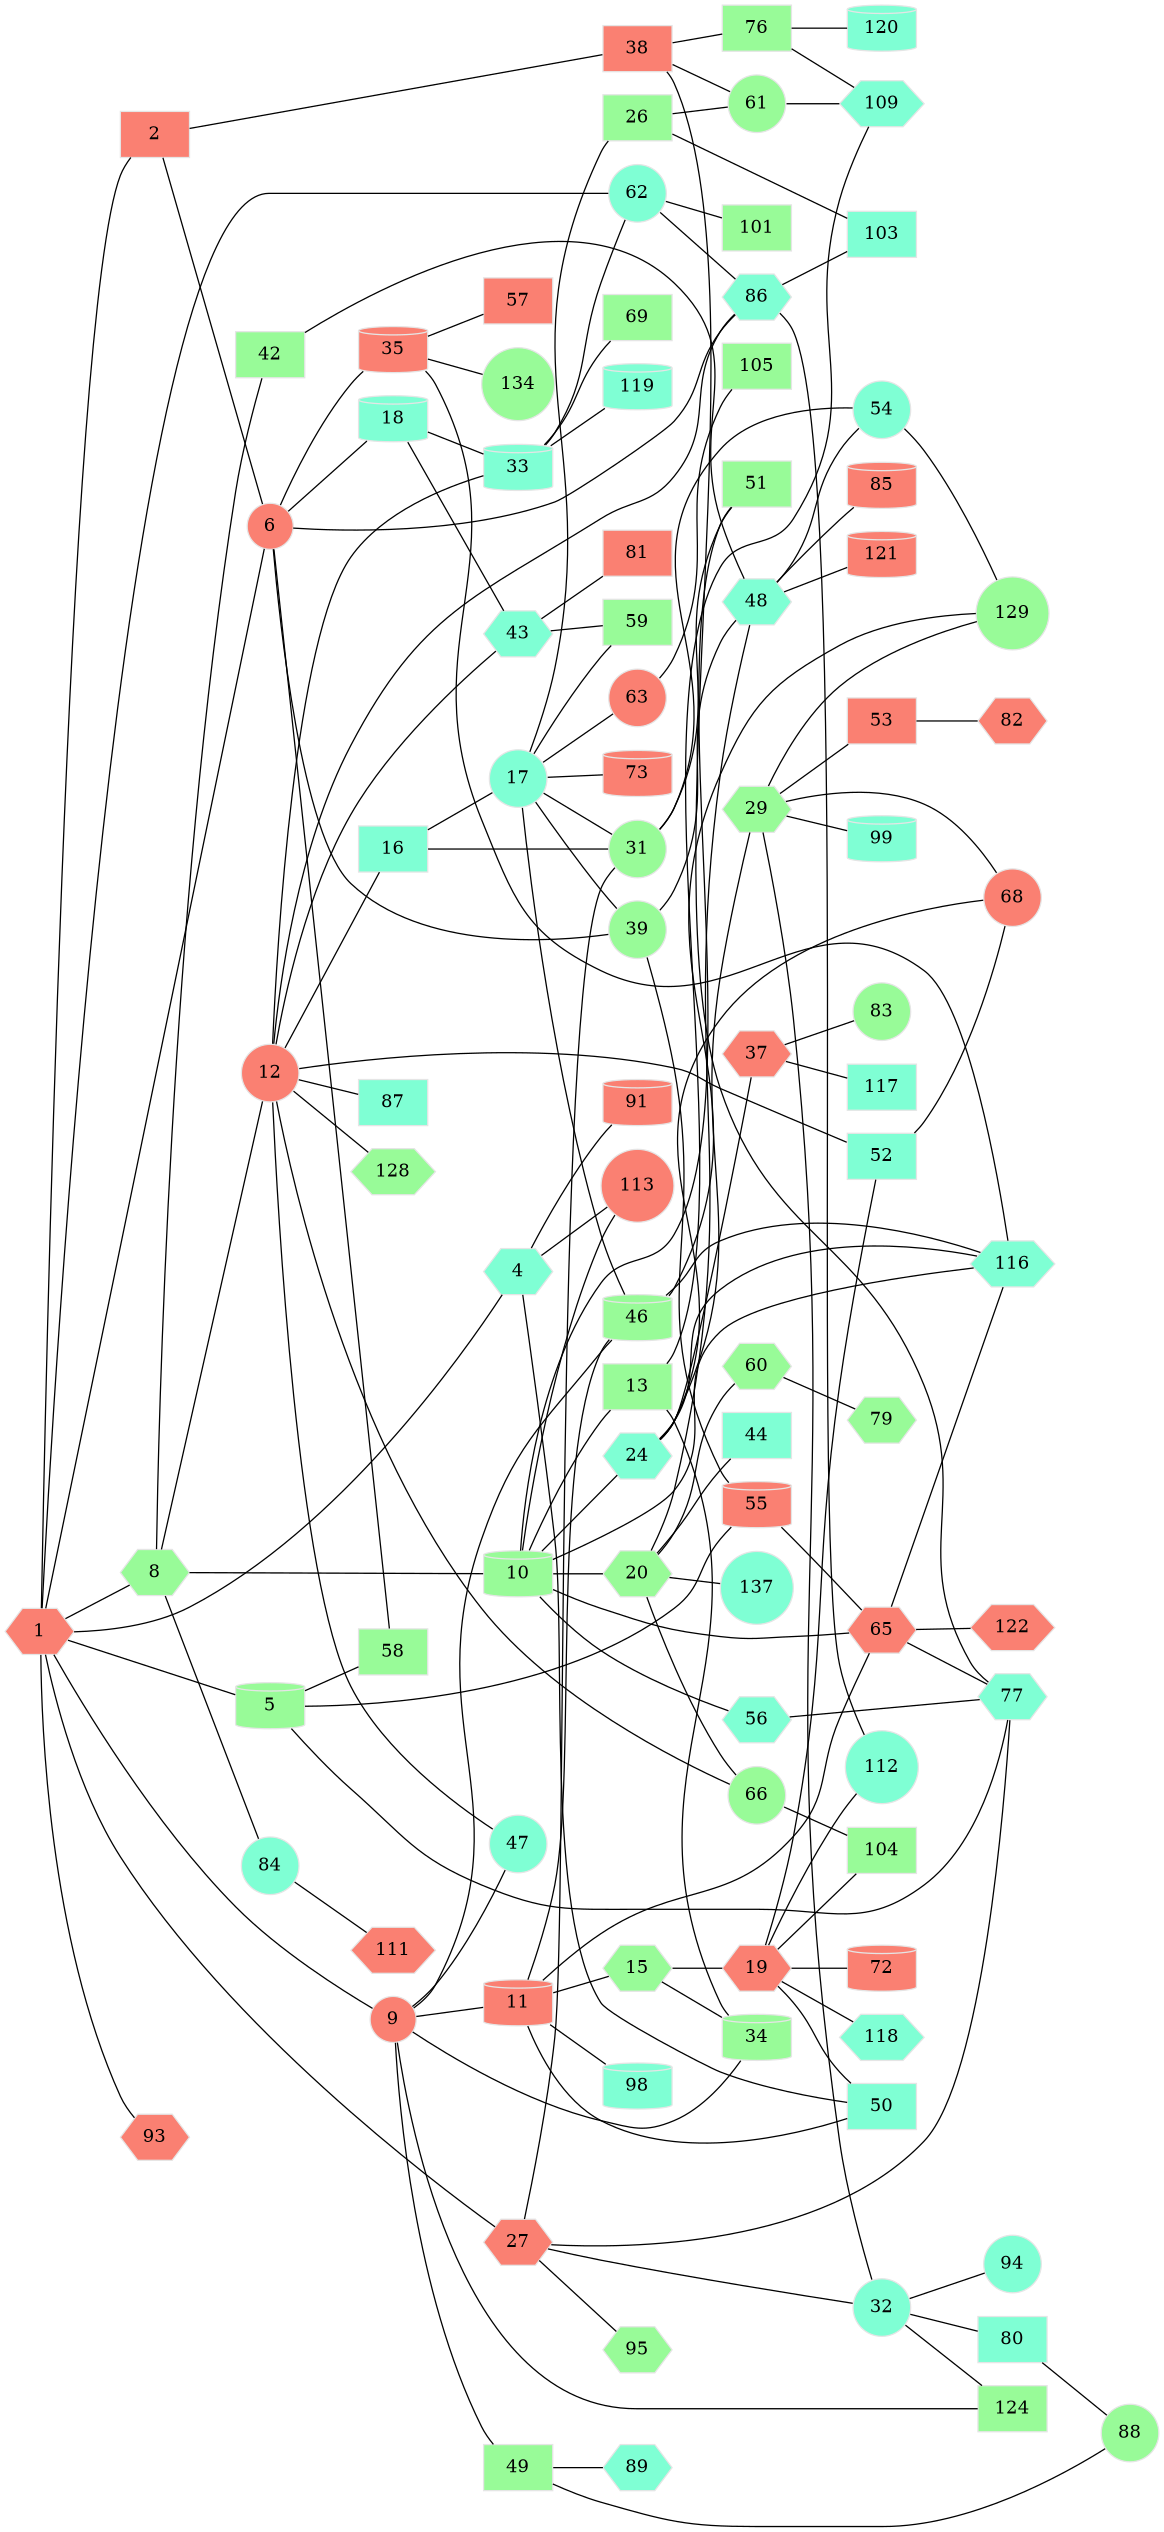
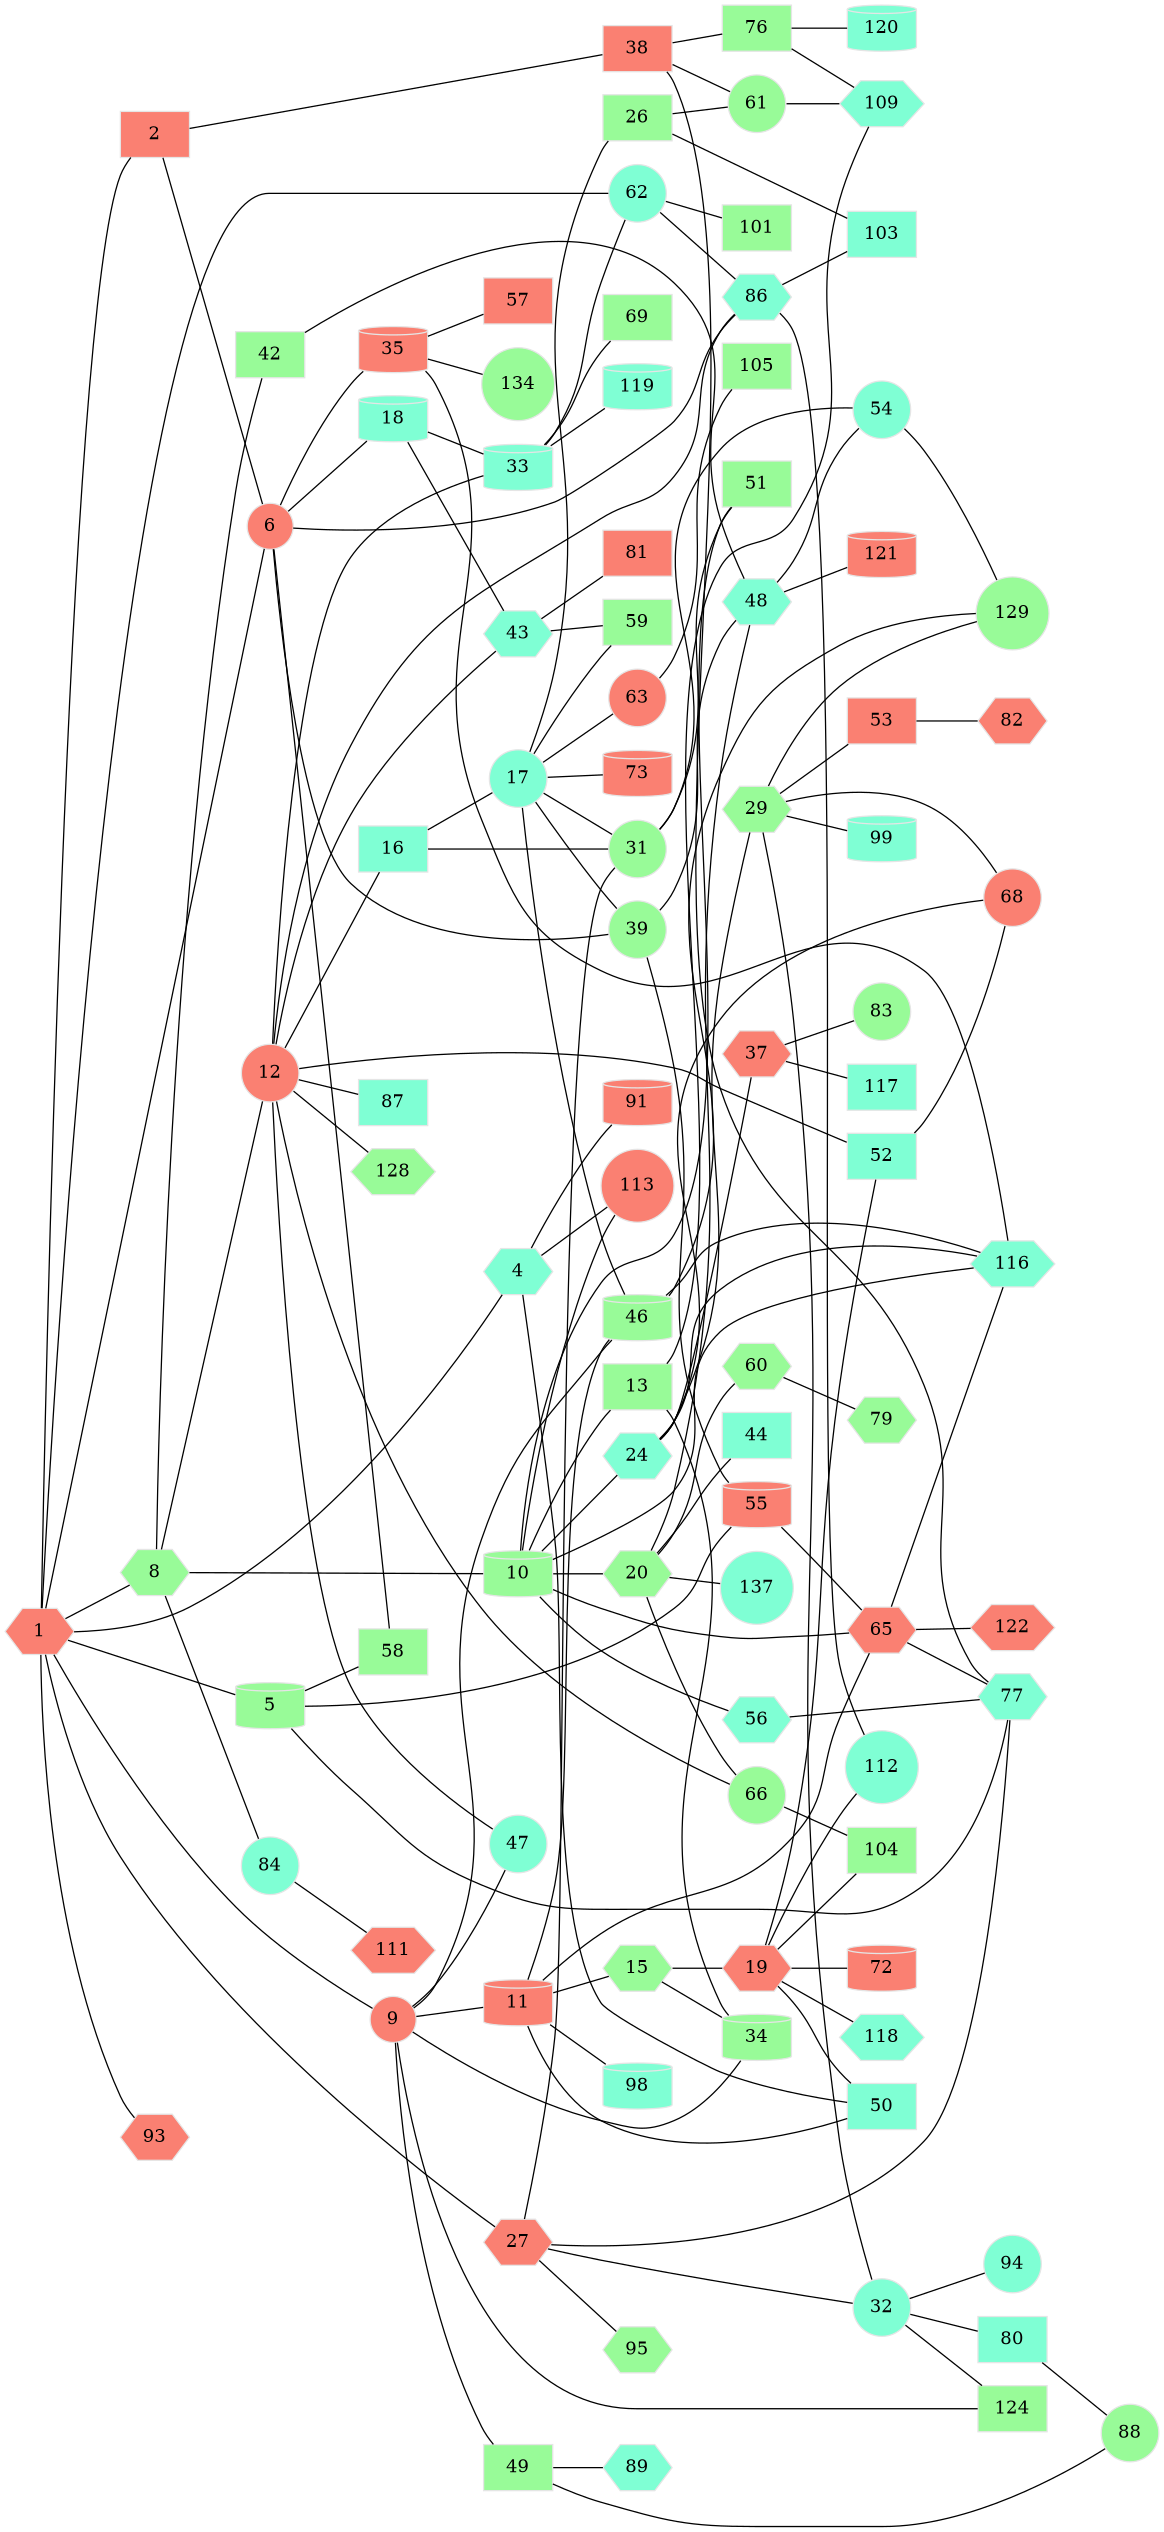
(882, 485) -> none
